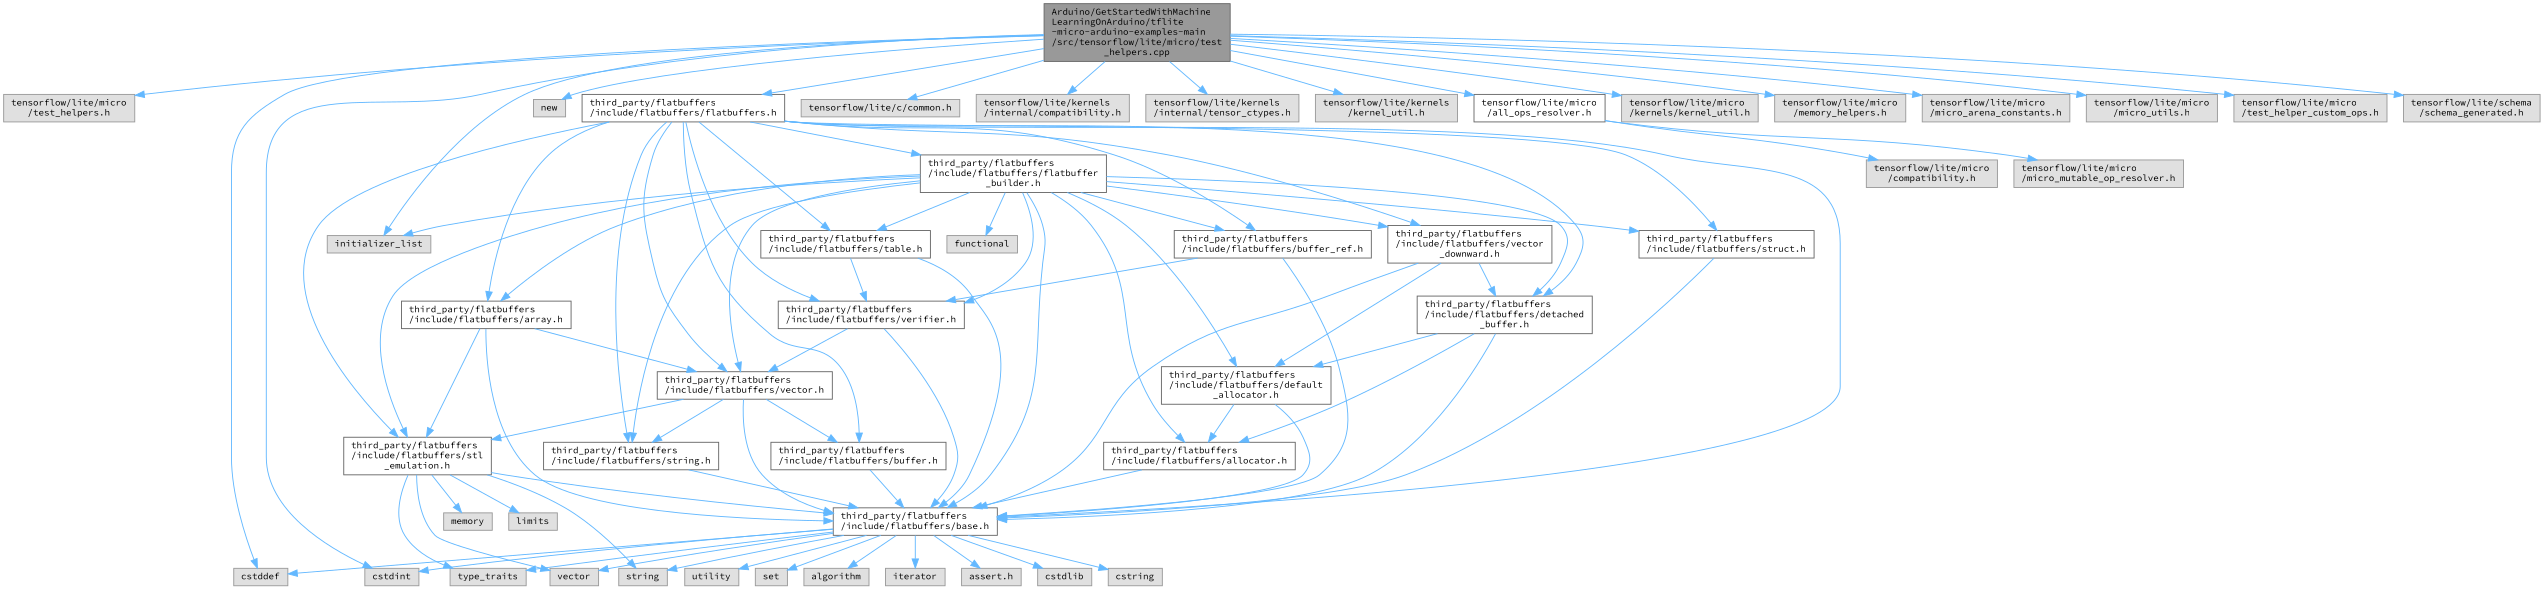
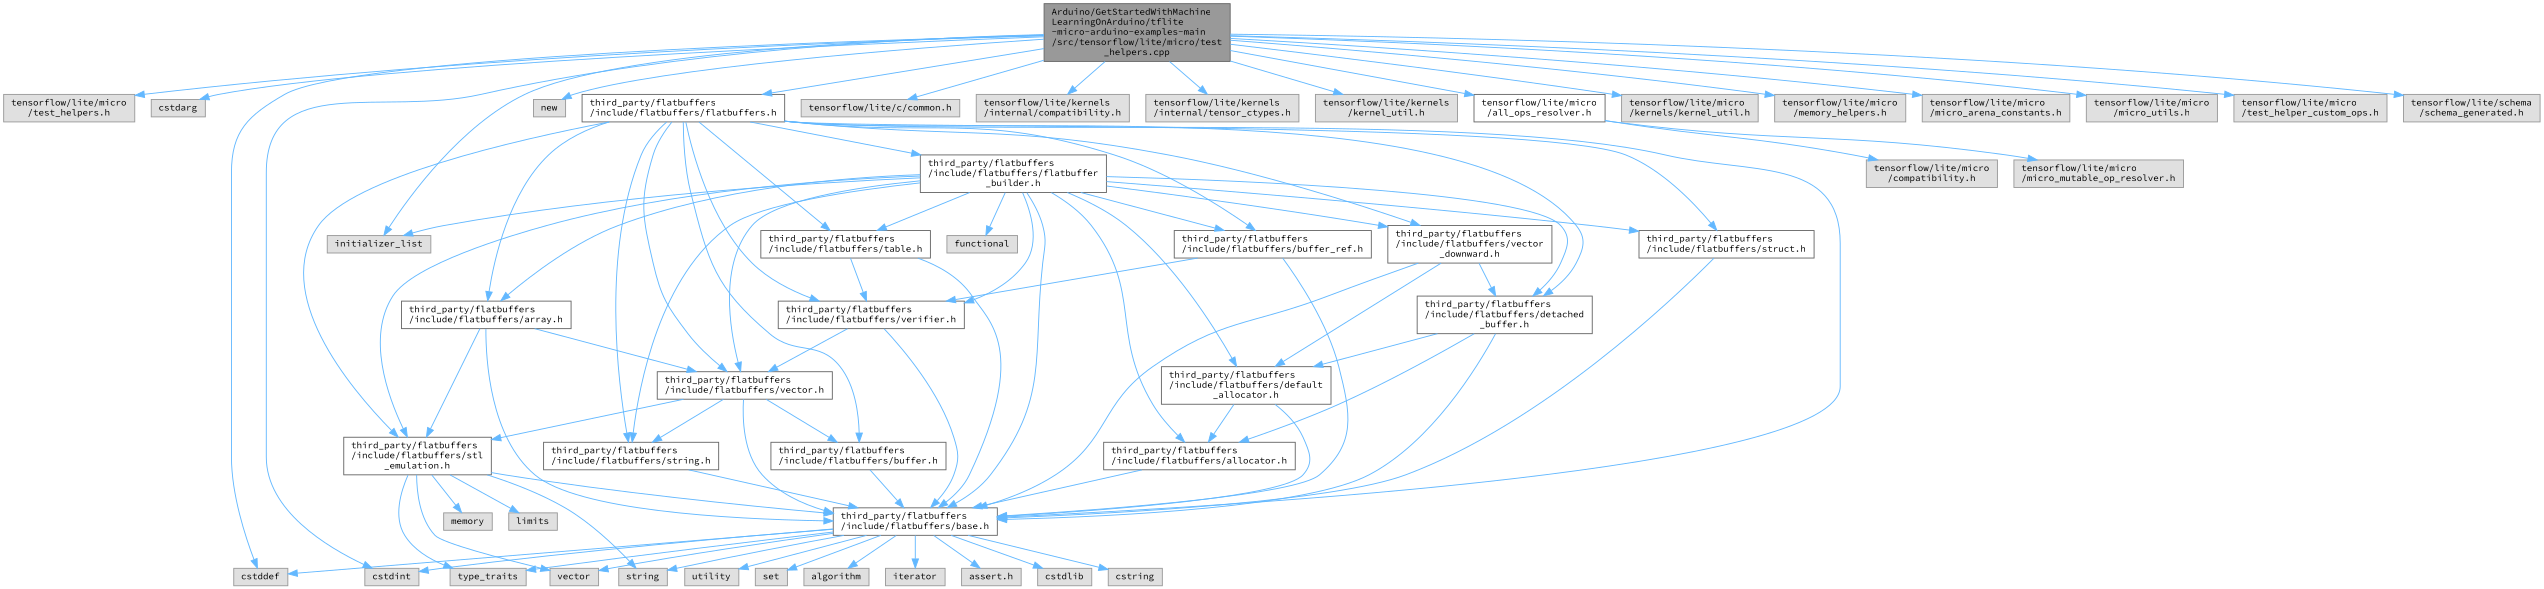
none -> (178, 108)
